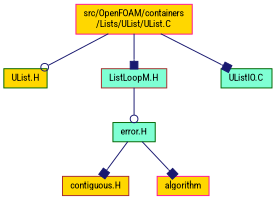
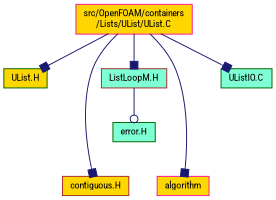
(78, 50) -> (78, 50)
(118, 155) -> (87, 96)
(155, 156) -> (183, 96)
